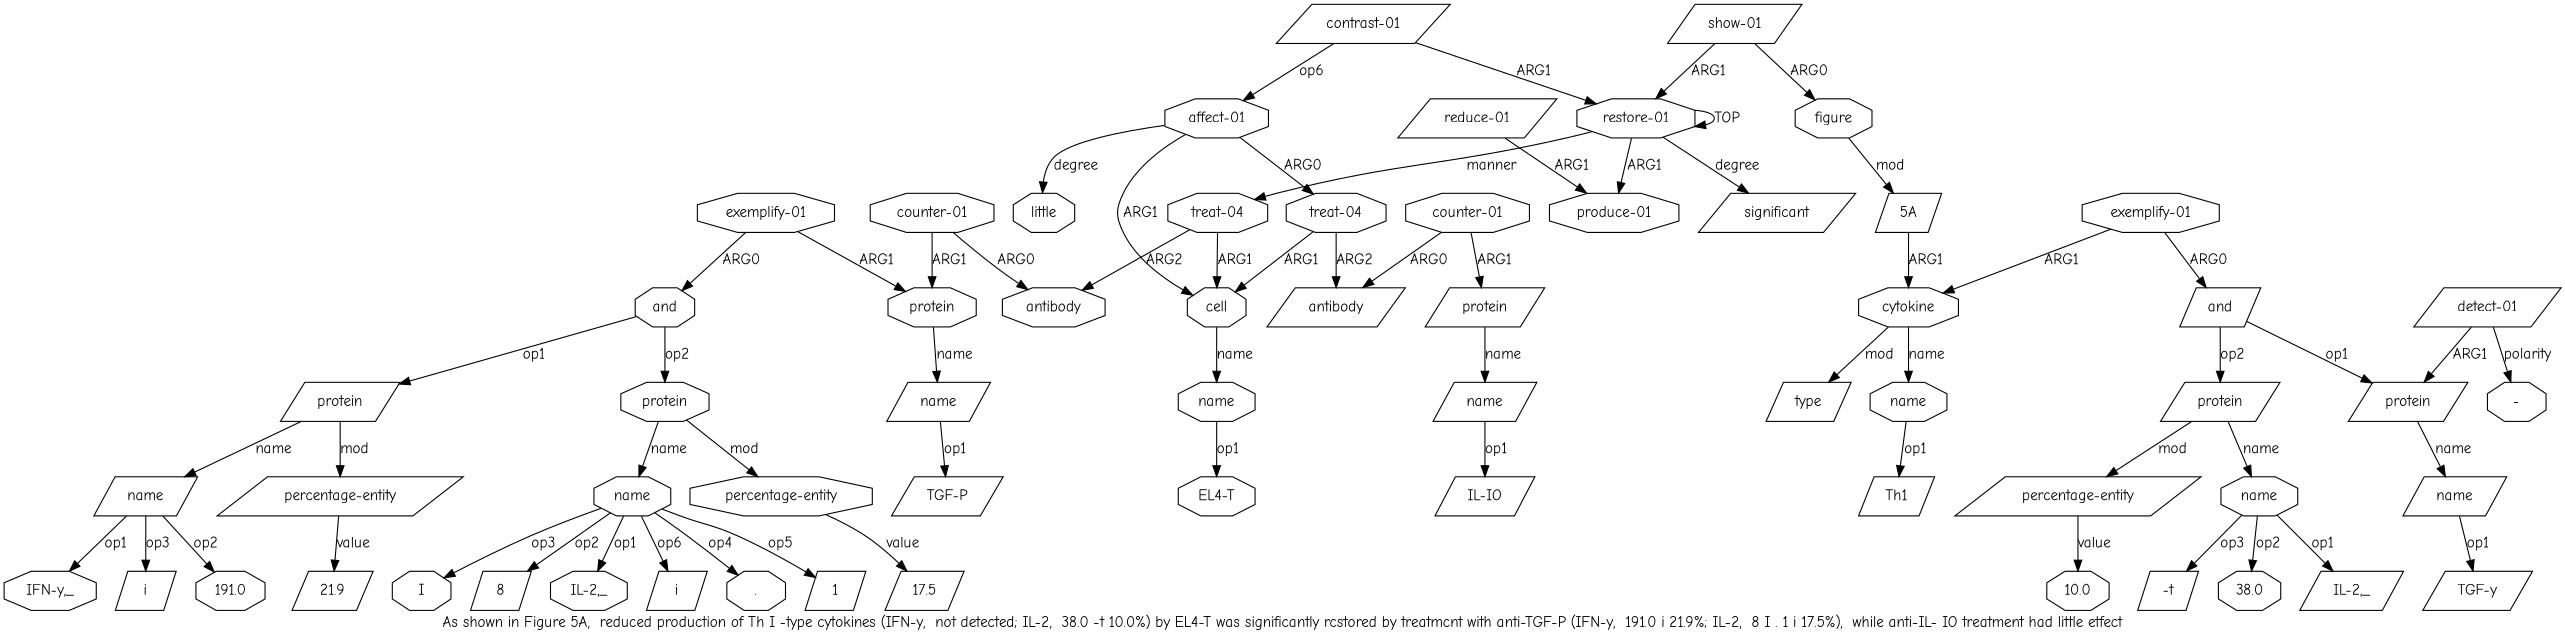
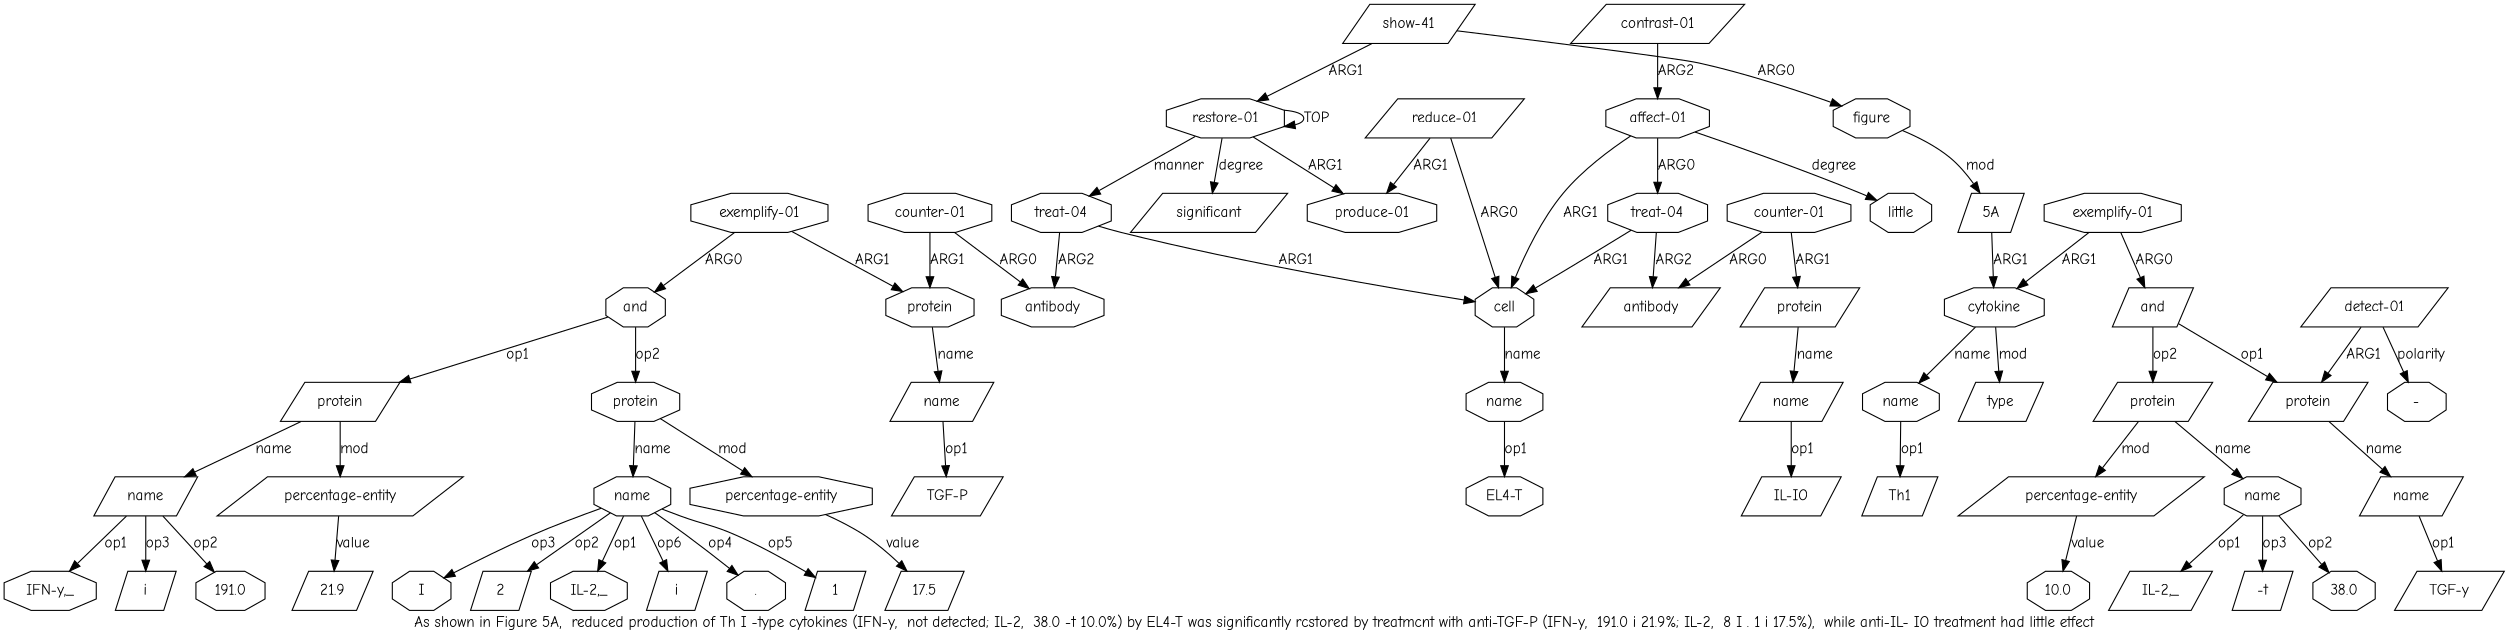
(1735, 24) -> (1409, 24)
(1312, 71) -> (1676, 71)
(1501, 71) -> none
none -> (1473, 208)
(501, 591) -> (501, 591)
